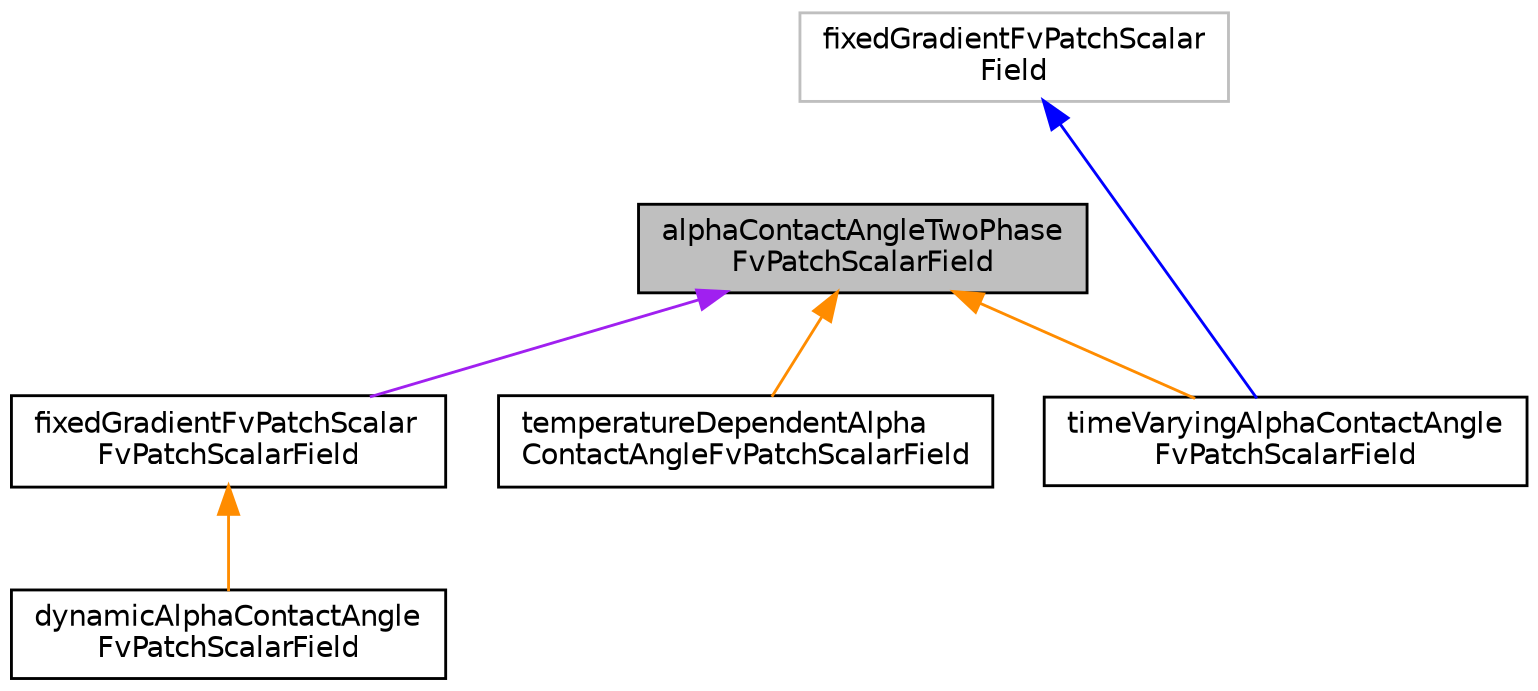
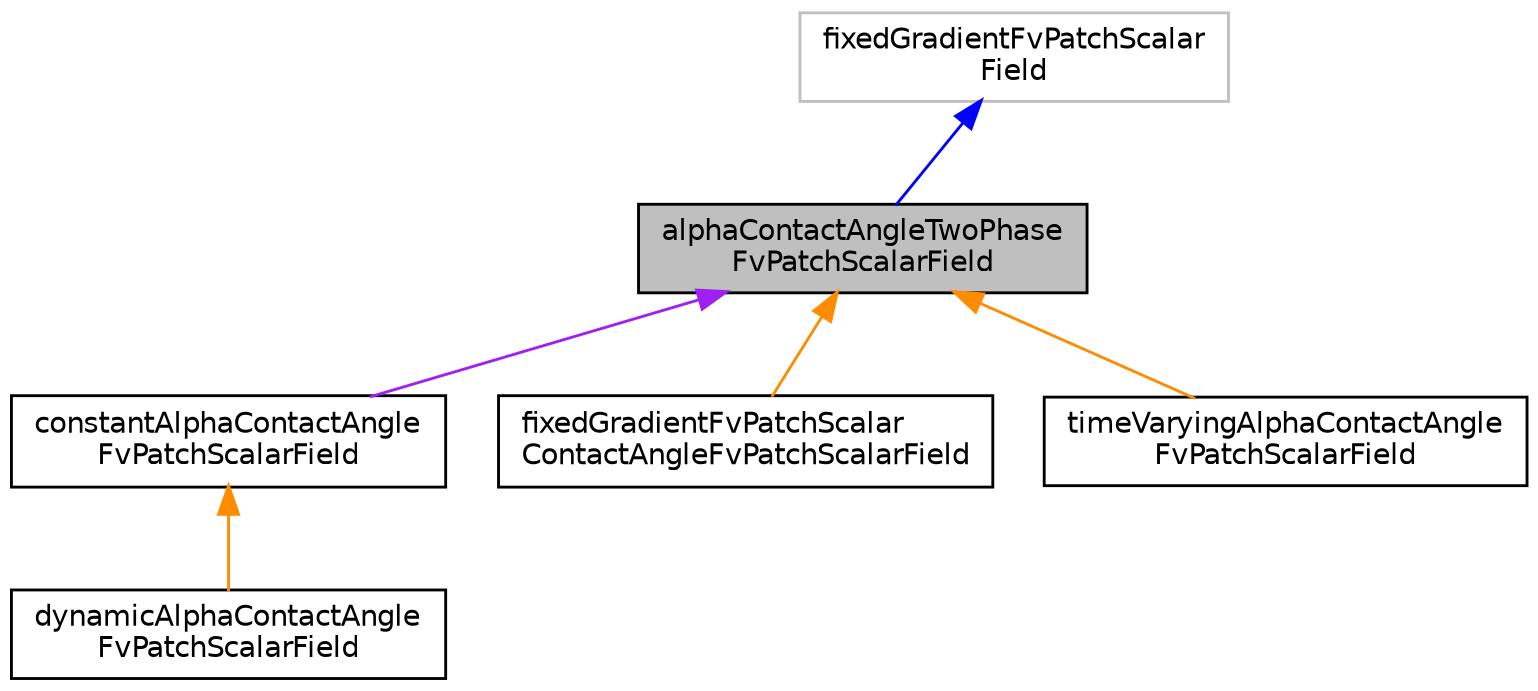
(1158, 261) -> (929, 164)
(229, 441) -> (229, 441)
(746, 441) -> (746, 441)
